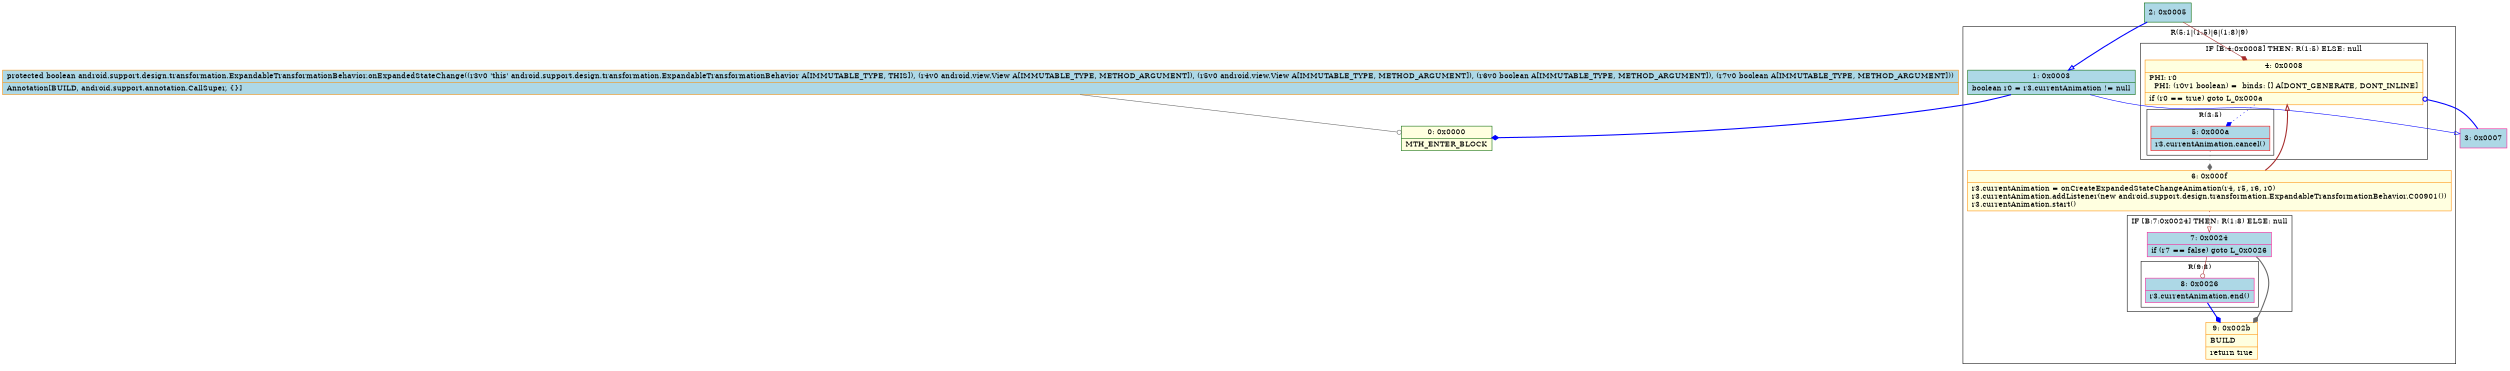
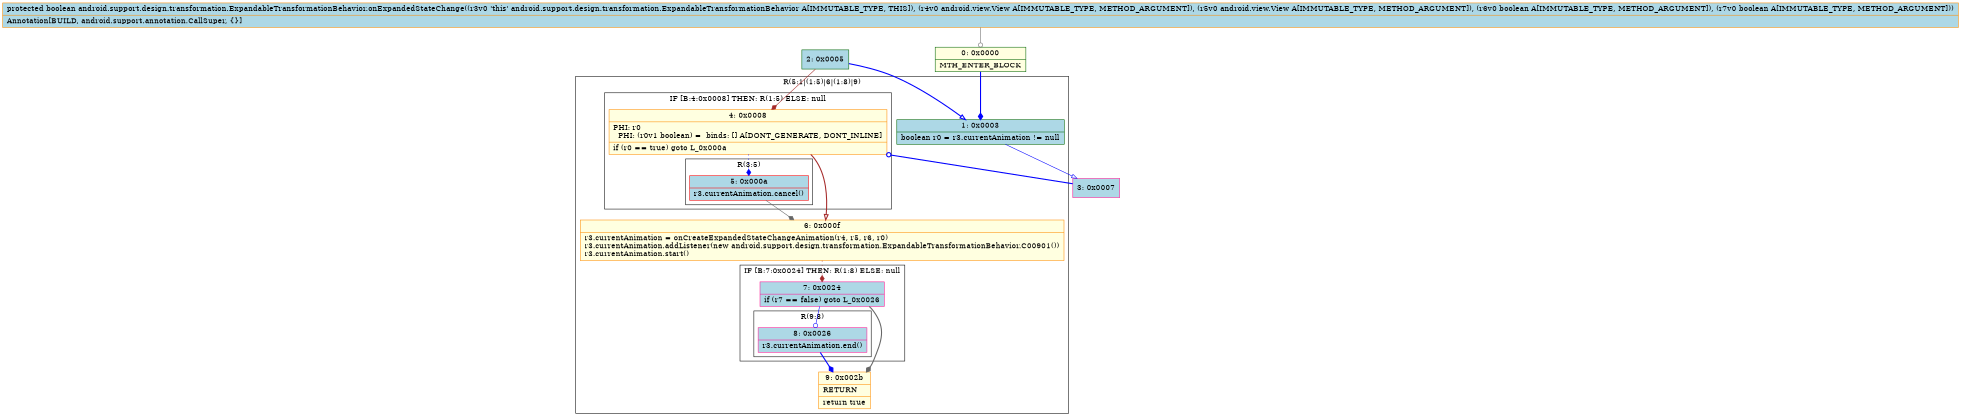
(1756, 127) -> (981, 92)
(2284, 143) -> (825, 183)
(2210, 157) -> (777, 208)
(2209, 219) -> (822, 268)
(2205, 265) -> (818, 315)
(2223, 341) -> (840, 390)
